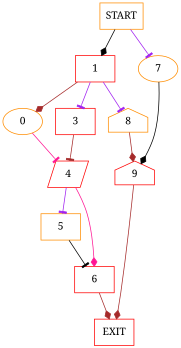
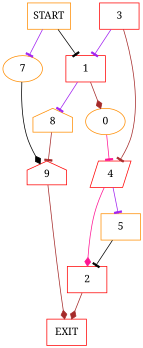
(110, 39) -> (66, 41)
(86, 93) -> (103, 41)
(131, 143) -> (50, 145)
(94, 280) -> (87, 280)
